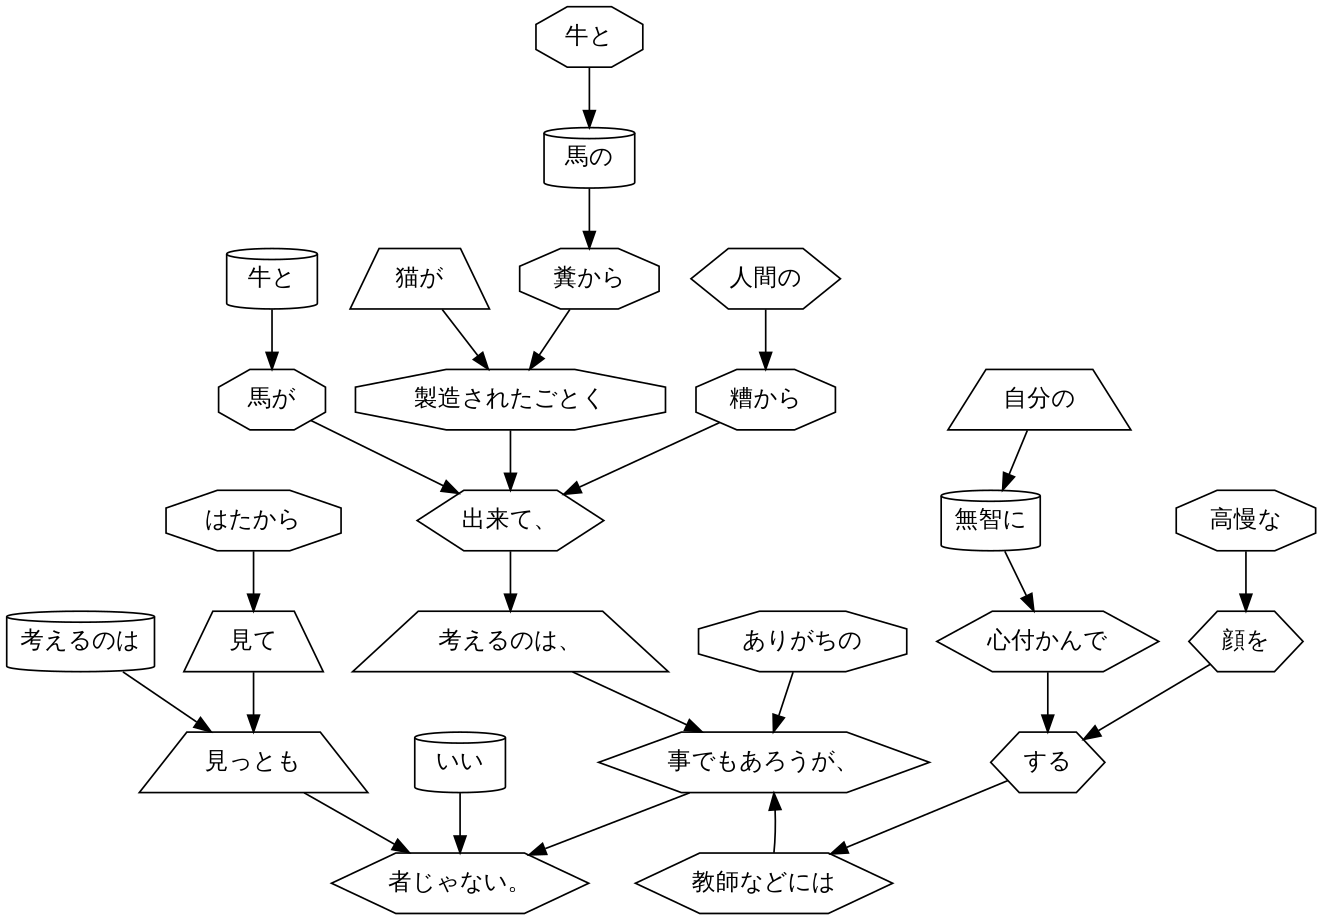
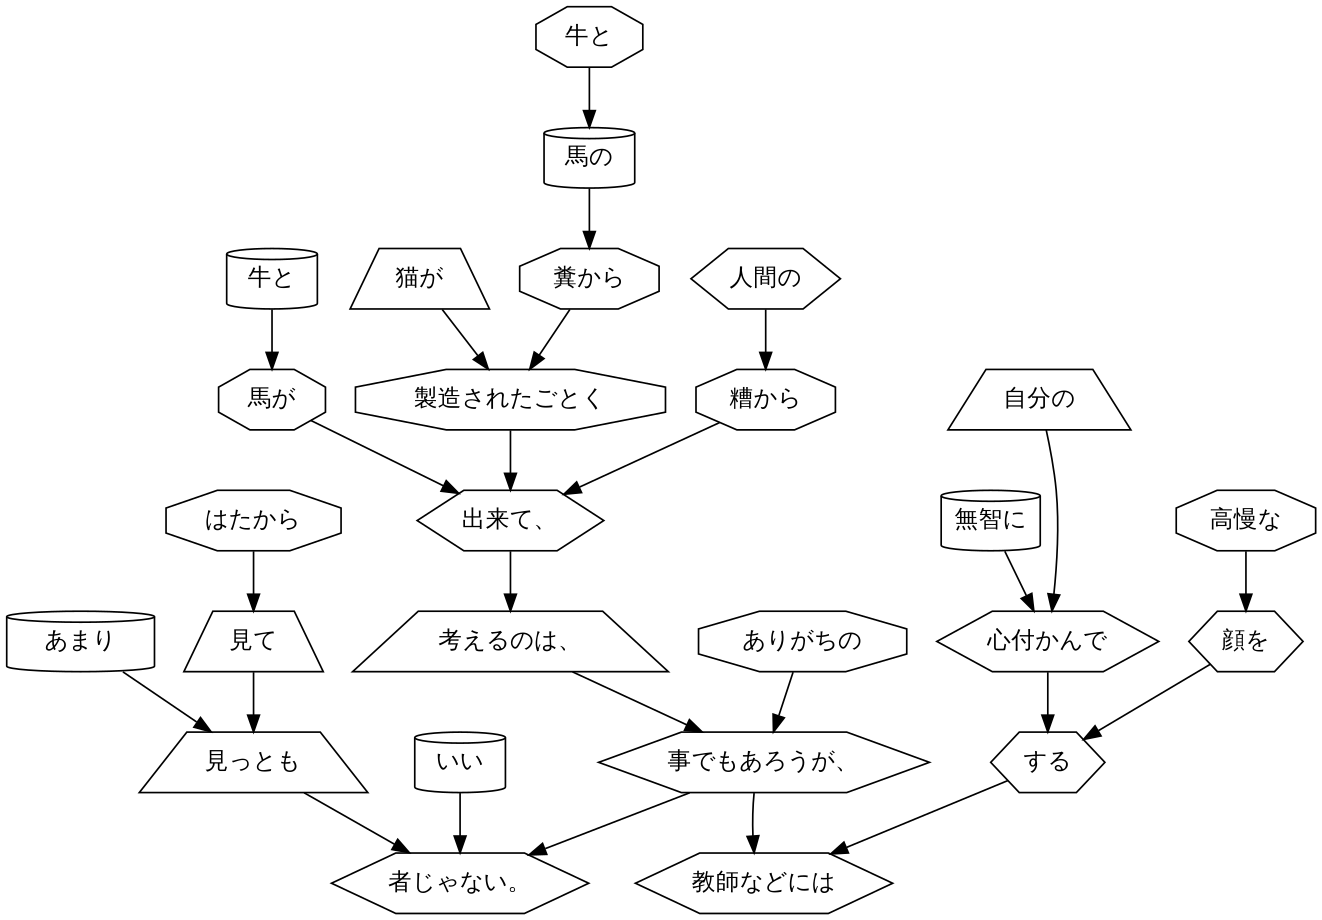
(1018, 452) -> (1057, 512)
(81, 641) -> (81, 641)
(775, 831) -> (753, 815)
